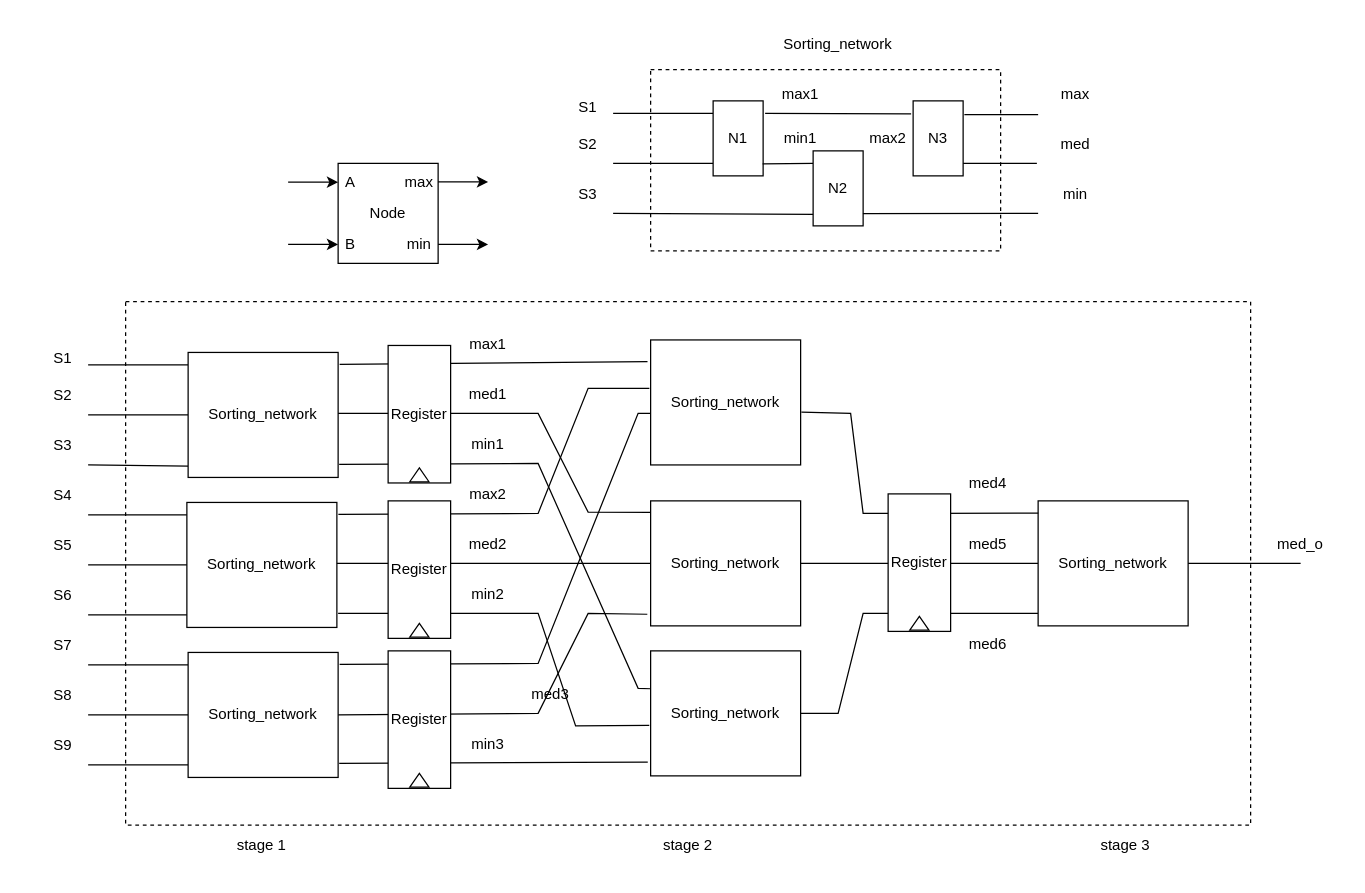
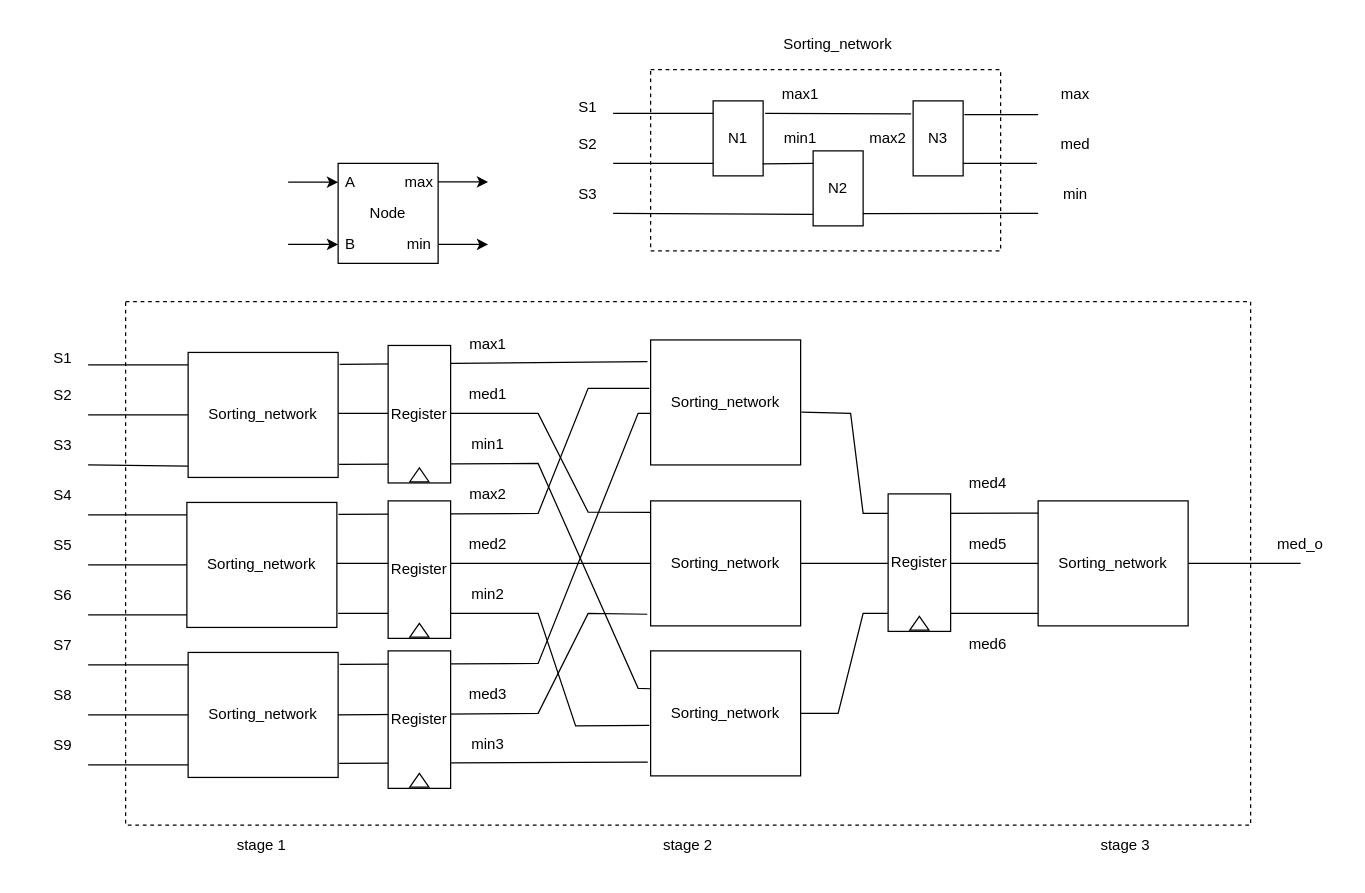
(551, 694) -> (488, 694)
